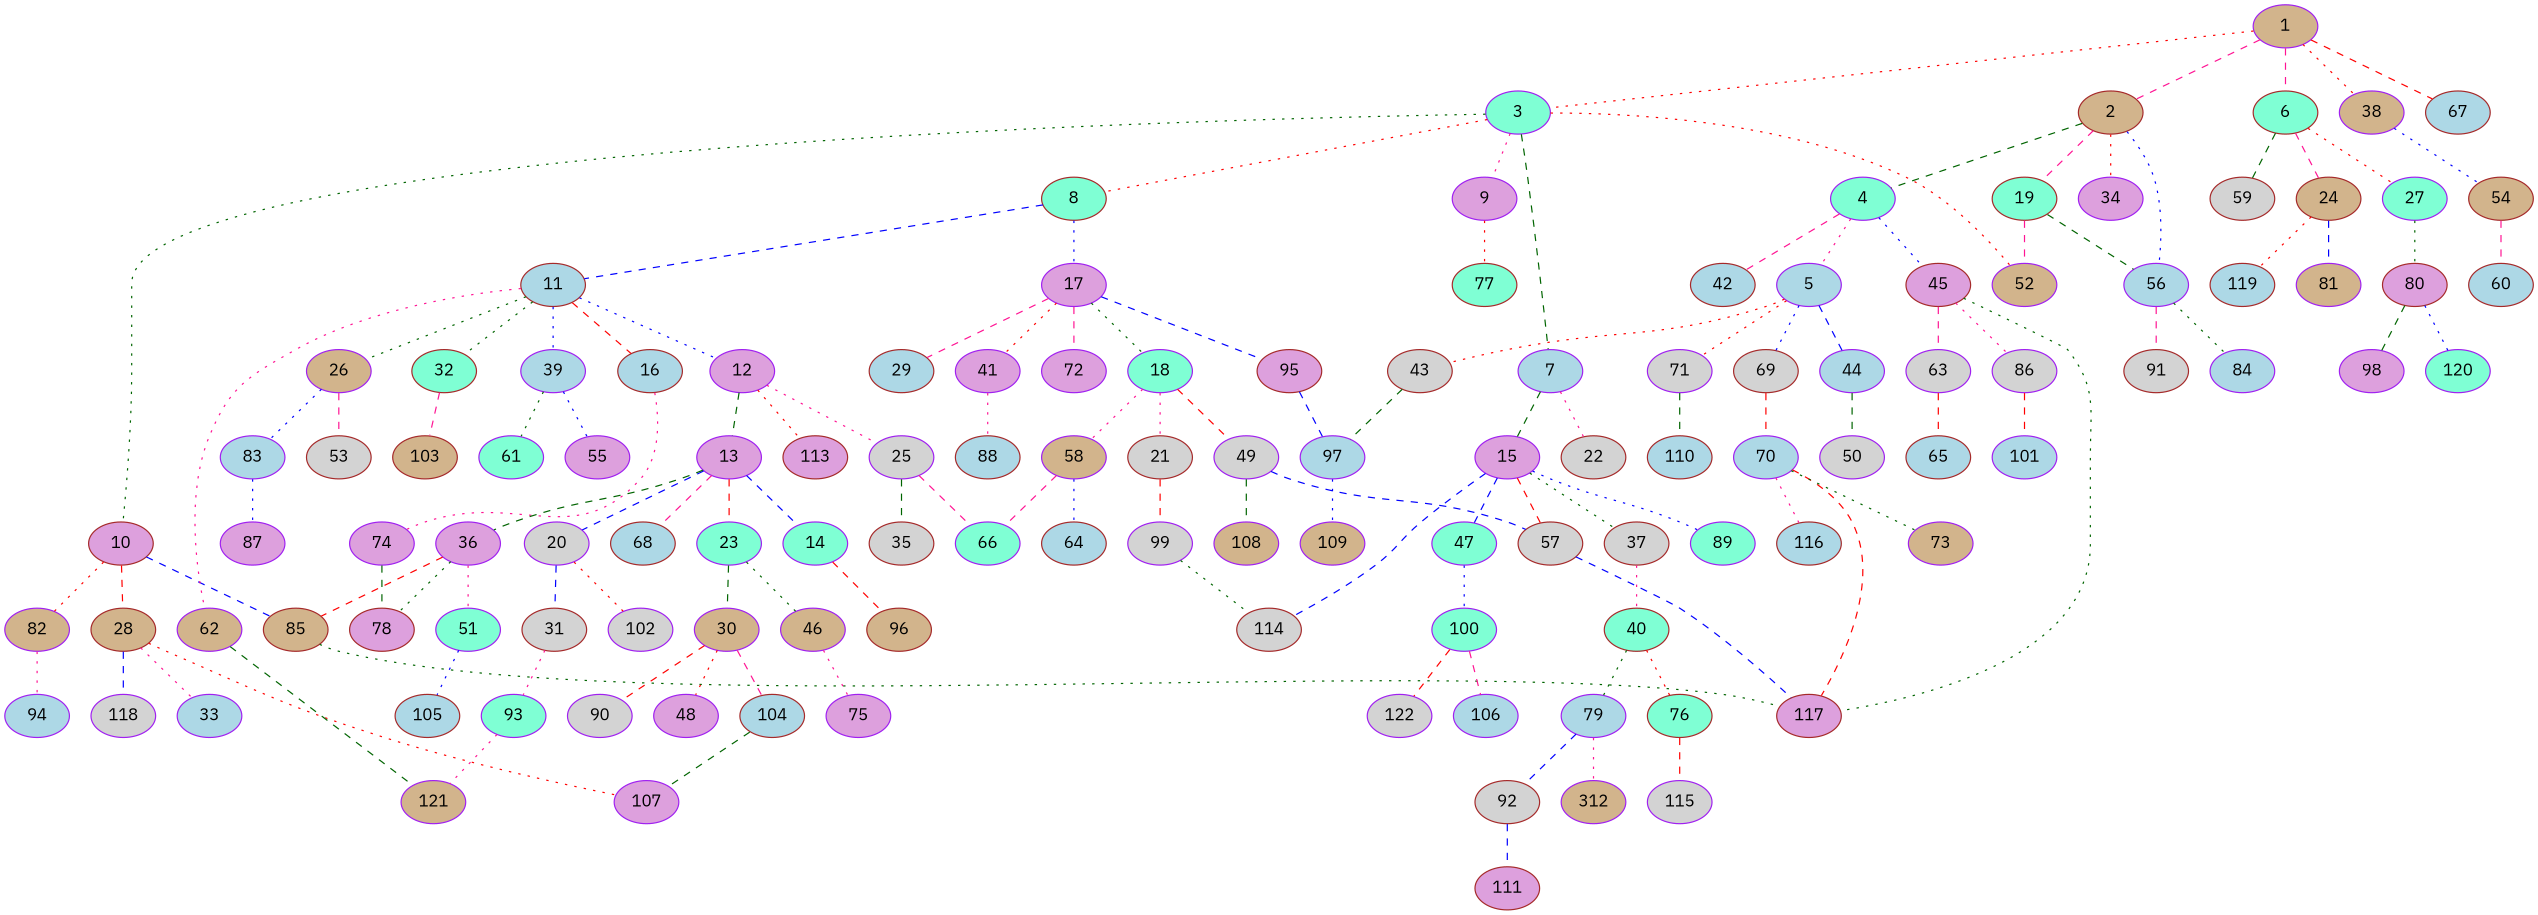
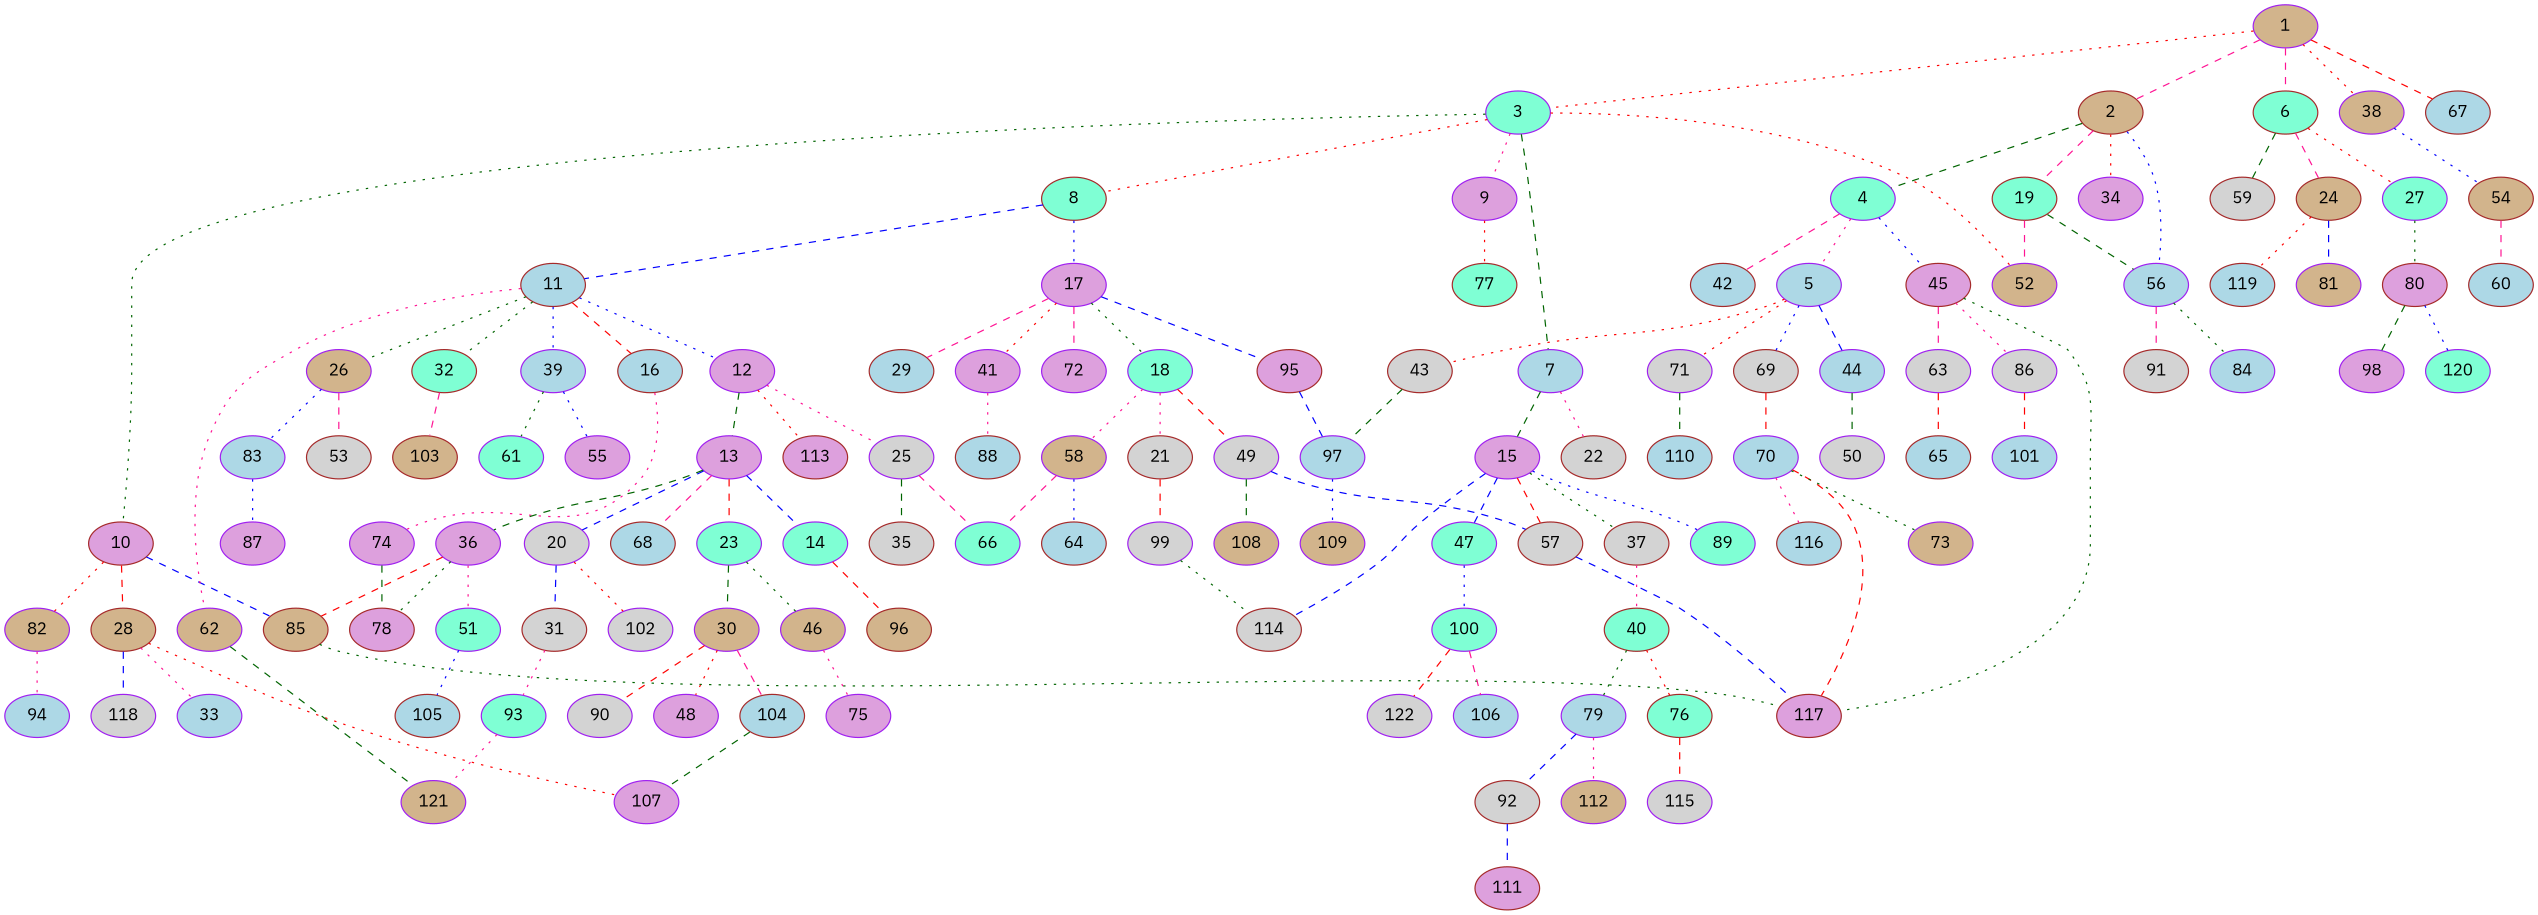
(1594, 802) -> (1594, 802)
